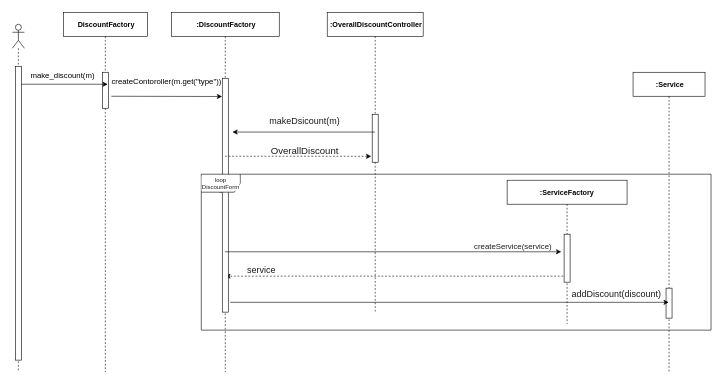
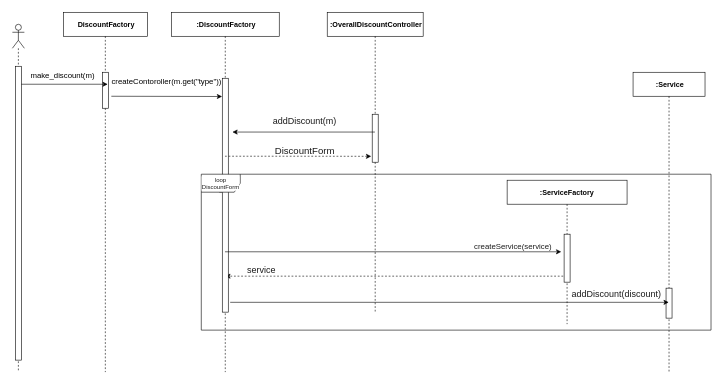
(304, 120) -> (304, 120)
(304, 150) -> (304, 150)
